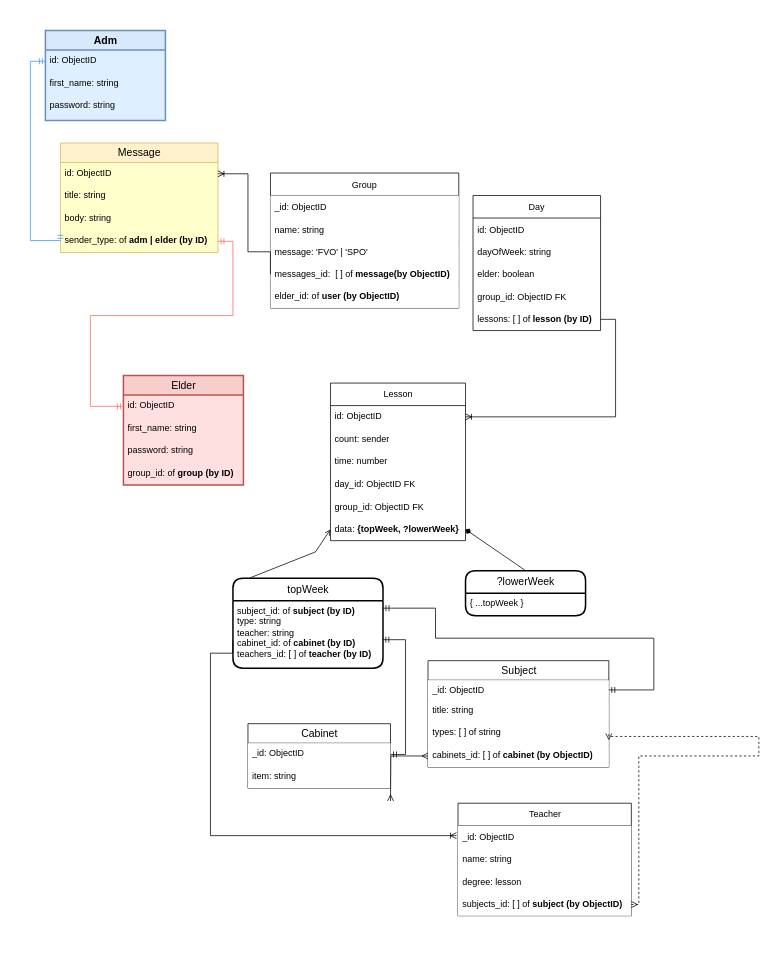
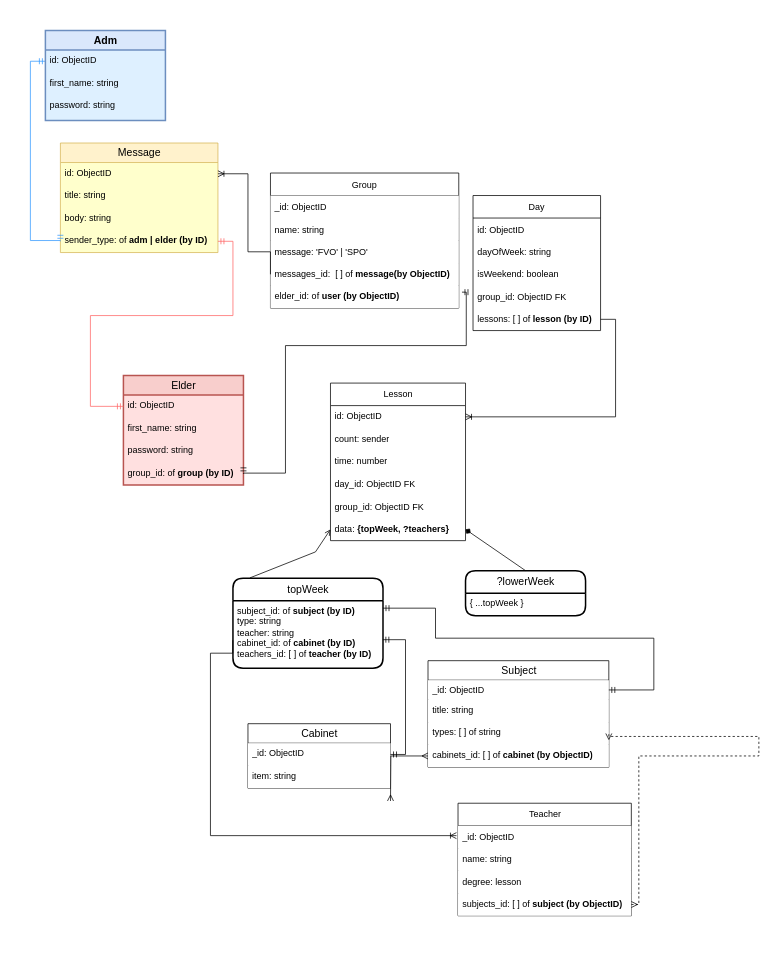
(508, 274) -> (518, 274)
none -> (319, 345)
(397, 529) -> (396, 529)
